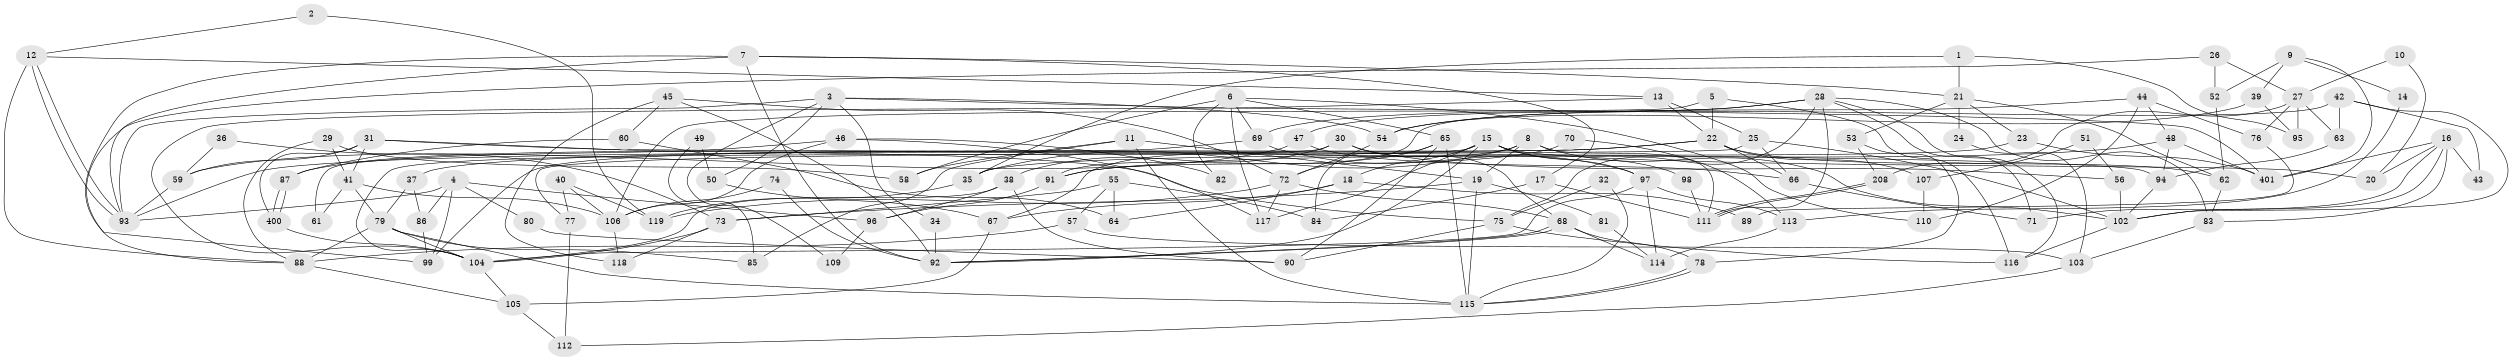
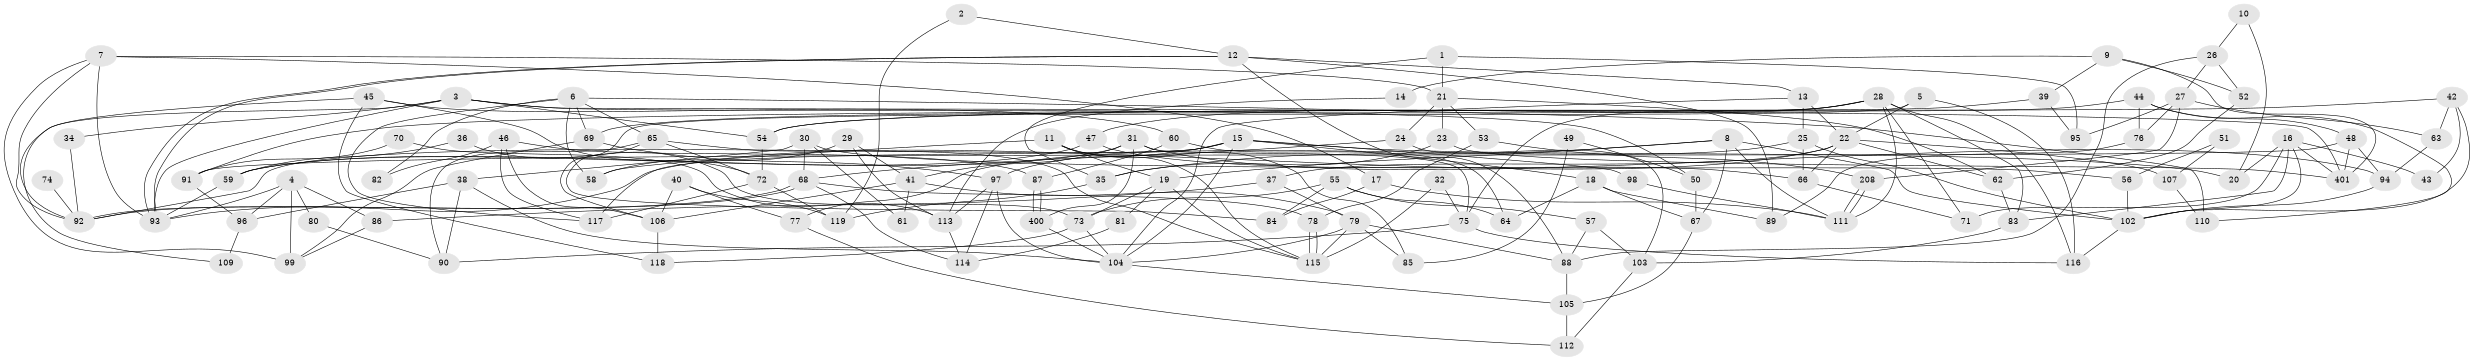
(2354, 73) -> (2228, 35)
none -> (1545, 86)
(246, 191) -> (880, 181)
(694, 201) -> none
(1417, 201) -> (1102, 157)
